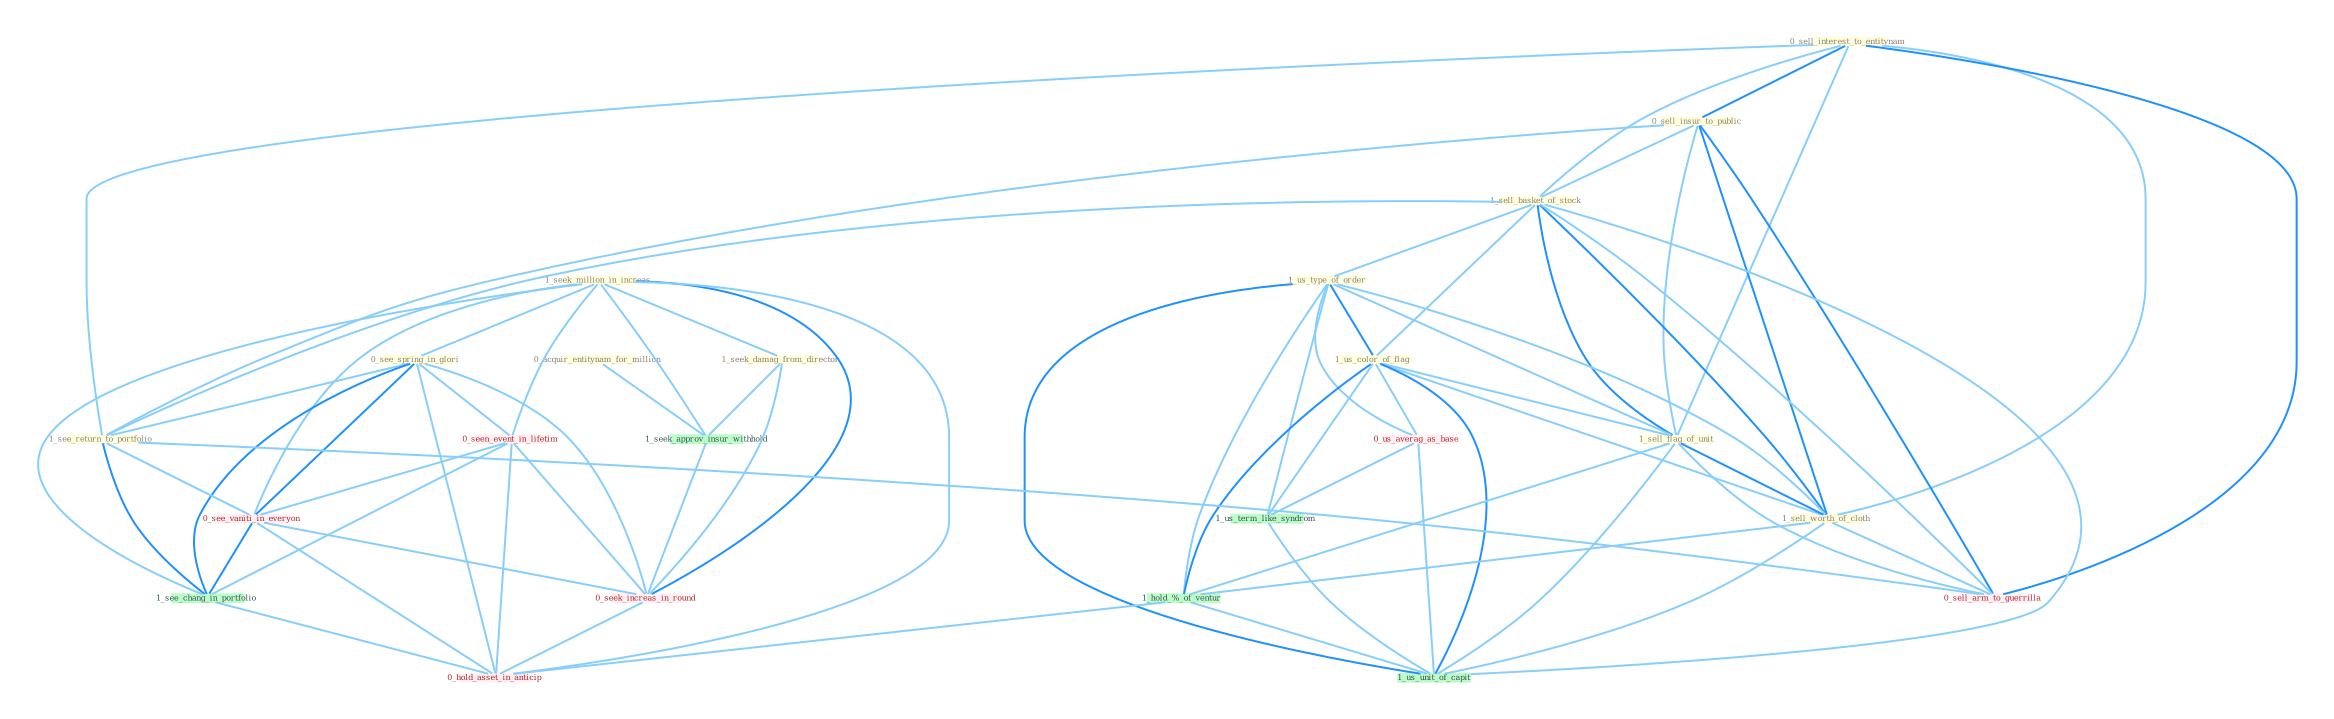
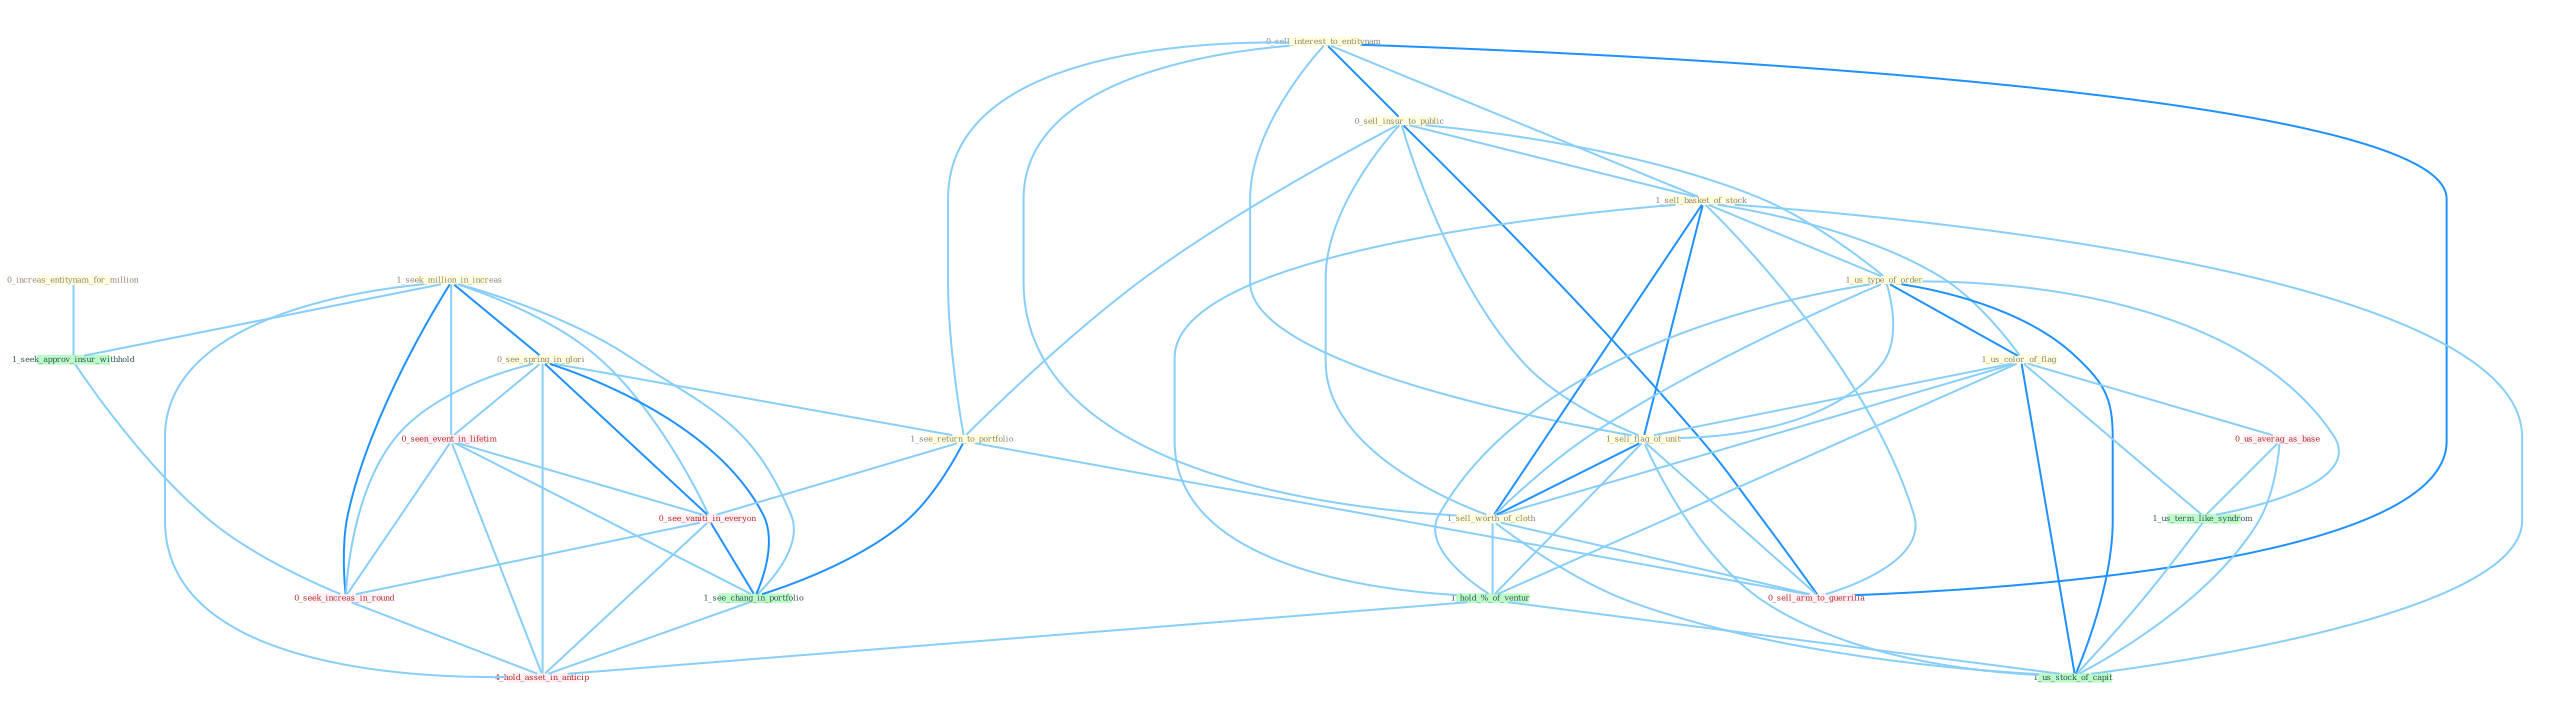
(788, 237) -> (1204, 313)
(508, 320) -> (497, 320)
(1763, 320) -> (1326, 338)
(599, 360) -> (74, 280)
(782, 360) -> none
(1328, 375) -> (1666, 167)
(1255, 463) -> (1757, 479)
(496, 678) -> (543, 678)
(1434, 678) -> (2075, 678)
